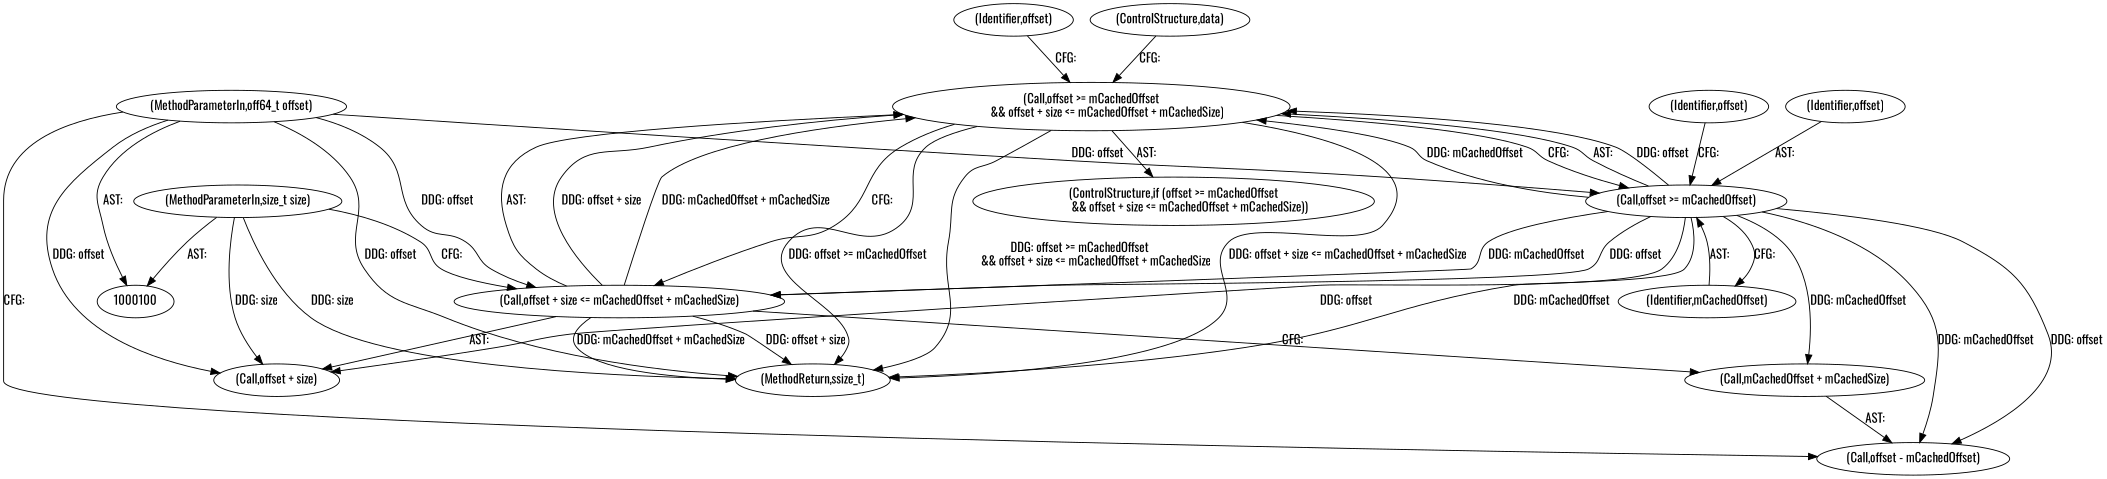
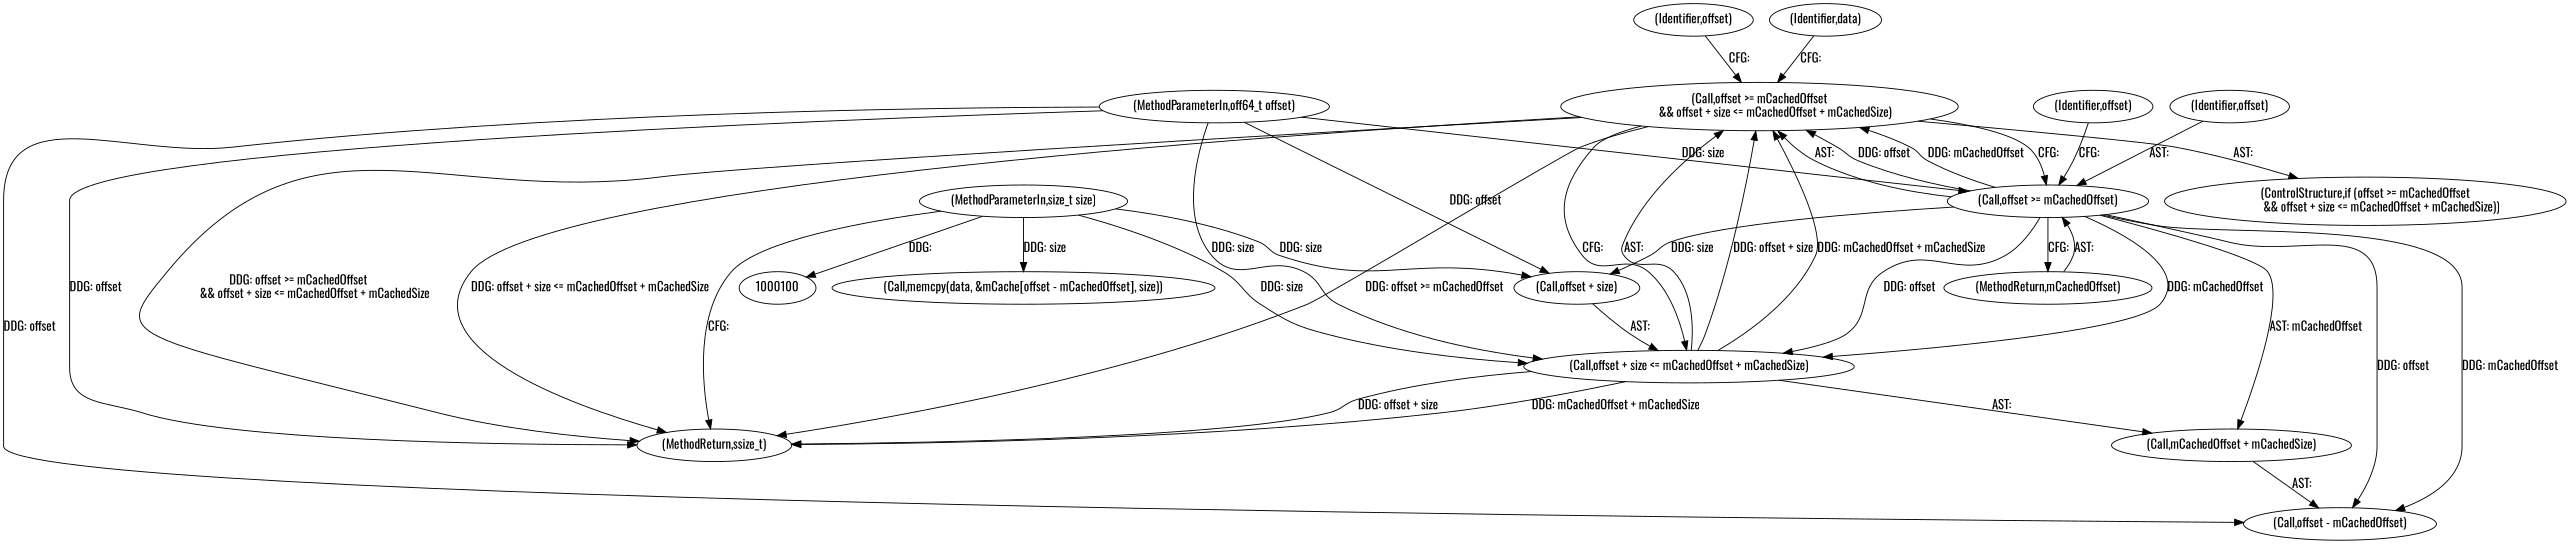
(1170, 20) -> (1826, 20)
(1098, 154) -> (1703, 154)
(101, 181) -> none
(448, 201) -> (1233, 249)
(198, 255) -> (922, 249)
(453, 255) -> (1282, 288)
none -> (1024, 288)
(16, 302) -> (30, 327)
(333, 302) -> (720, 327)
(1346, 302) -> (1693, 249)
(1707, 302) -> (2048, 288)
(1859, 302) -> (2316, 327)
(1321, 333) -> none
(1294, 341) -> (2003, 406)
(444, 342) -> (1620, 327)
